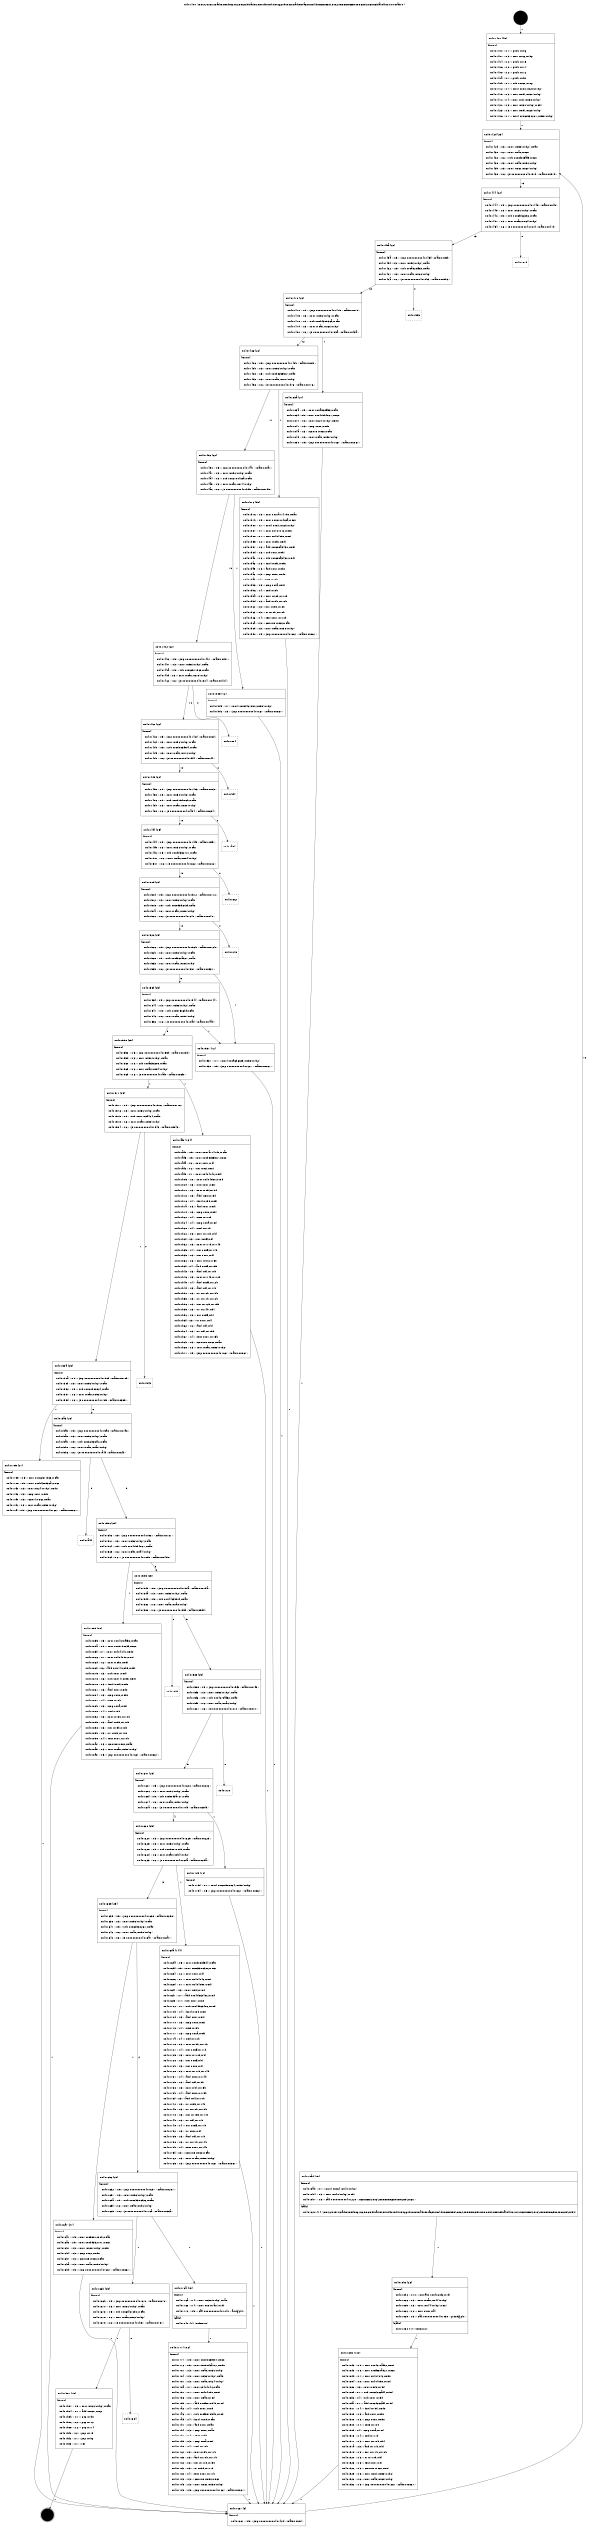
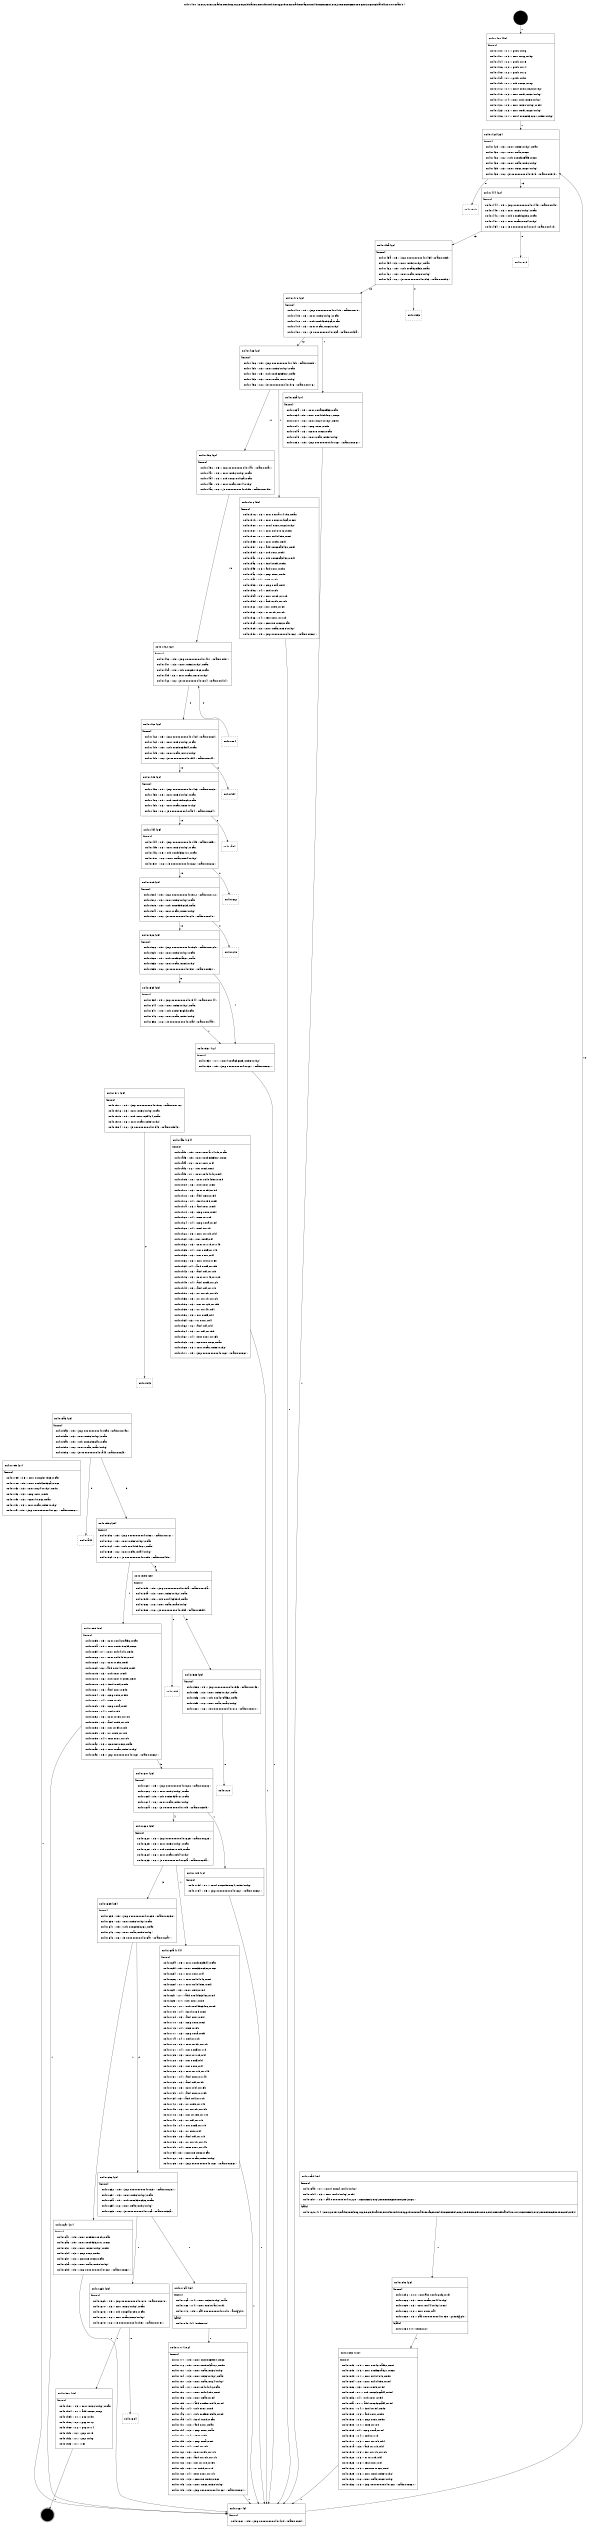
none -> (470, 210)
(190, 703) -> (190, 703)
(246, 703) -> none
(201, 719) -> (206, 719)
(152, 1058) -> none
(92, 1383) -> none
(198, 1740) -> (159, 1764)
